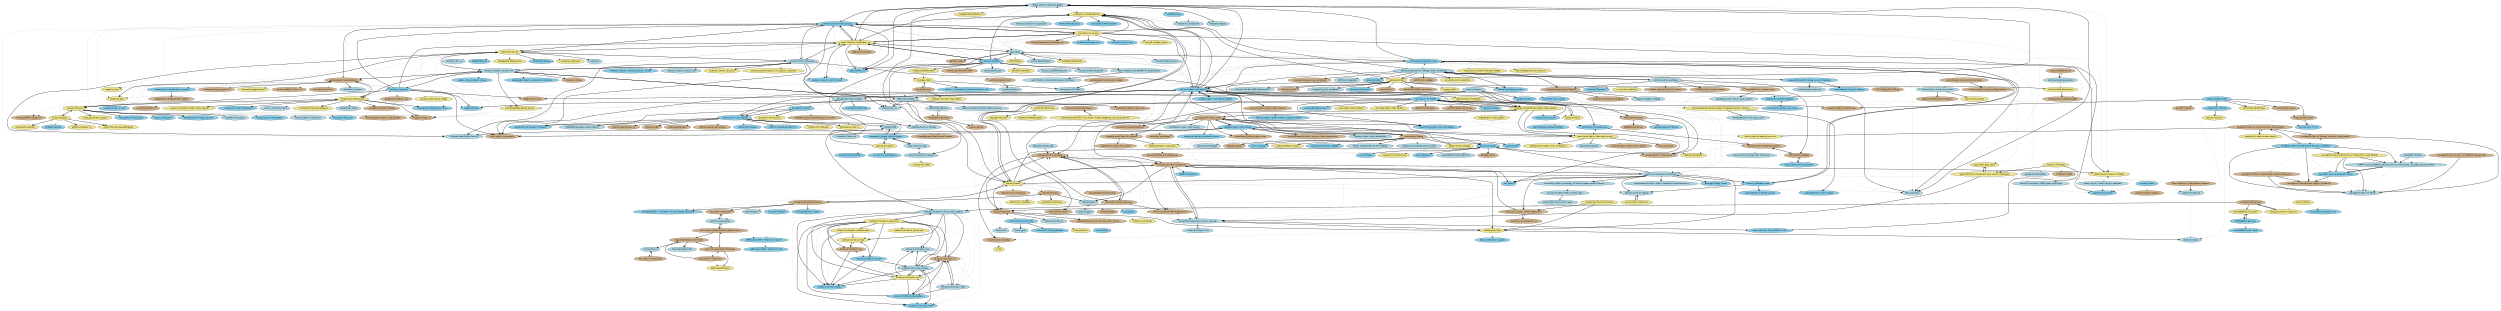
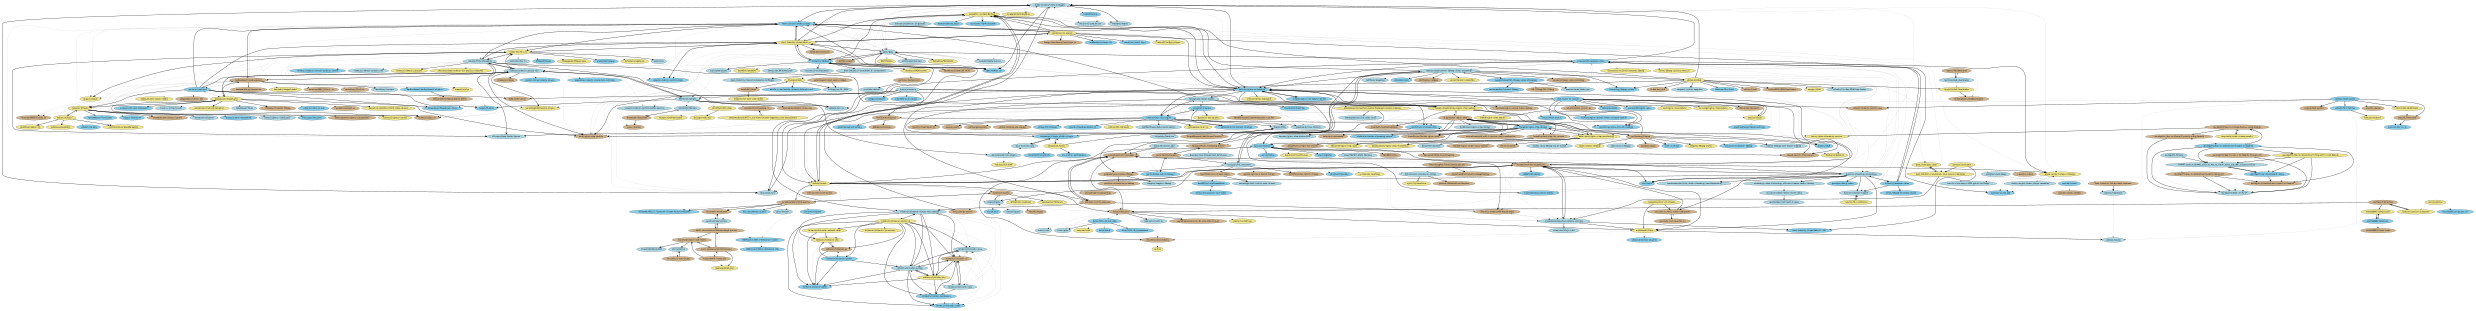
(1785, 90) -> (1203, 160)
(198, 118) -> (167, 118)
(2246, 231) -> (2378, 231)
